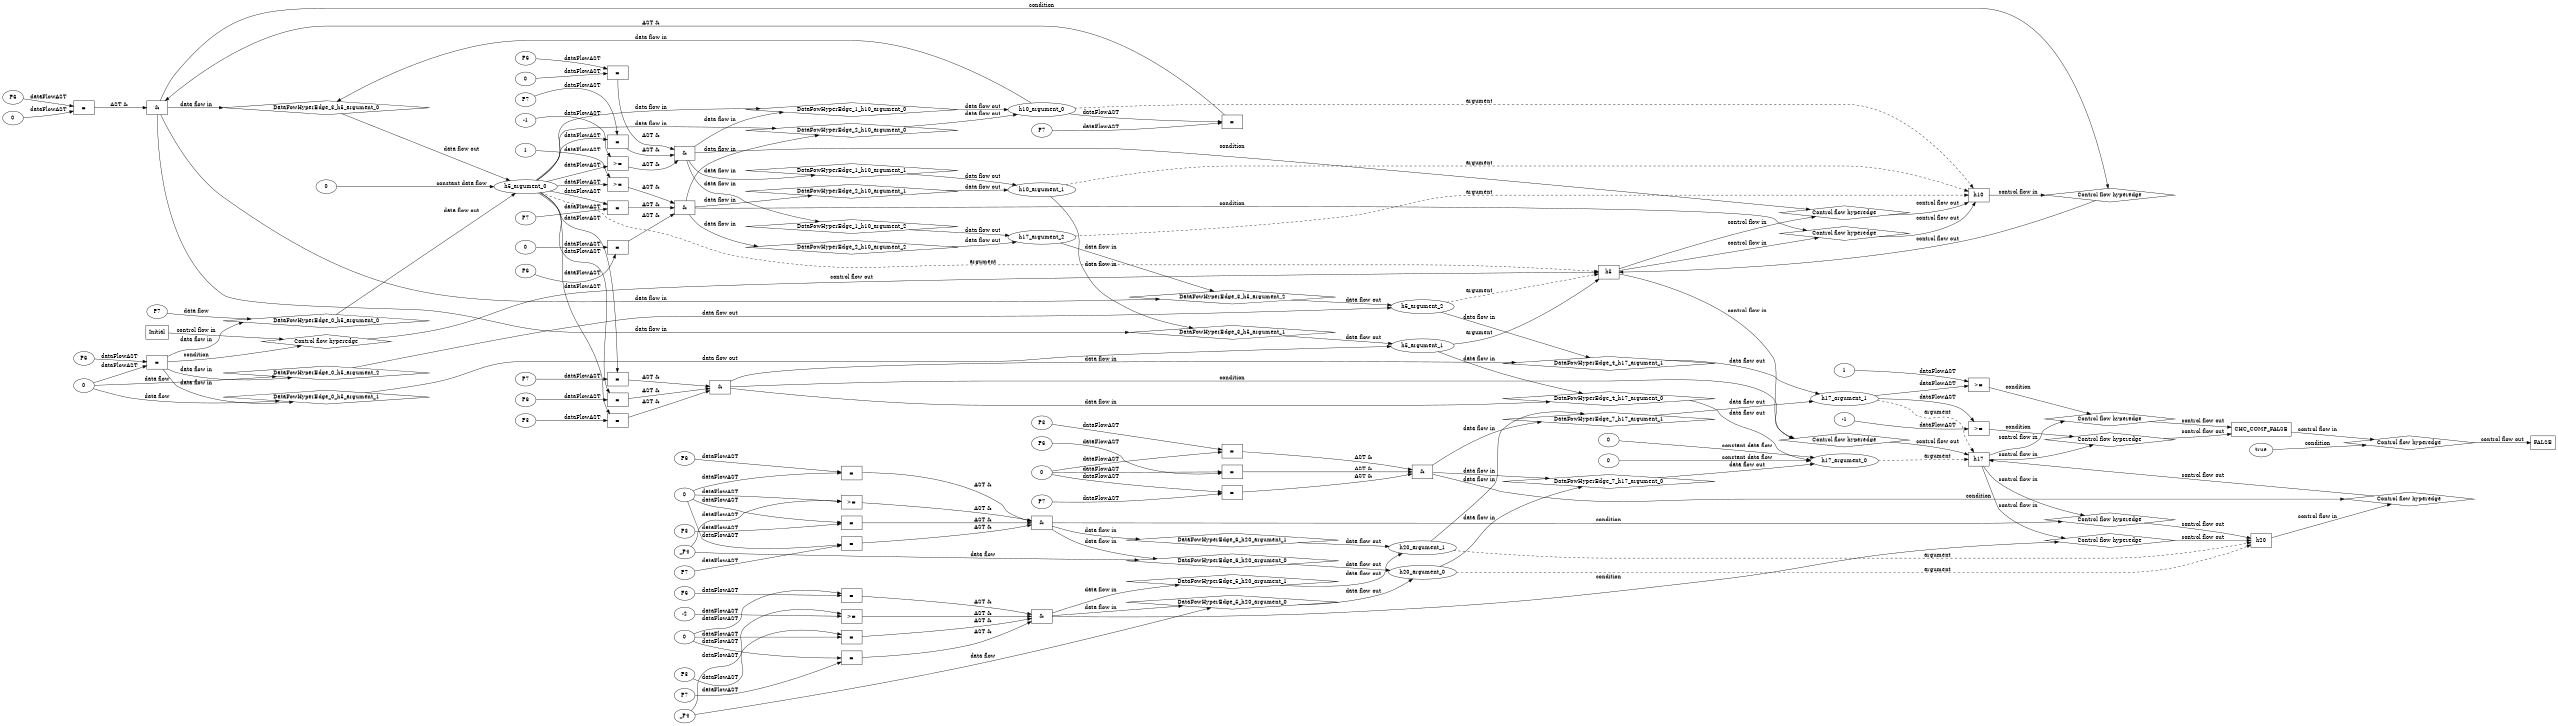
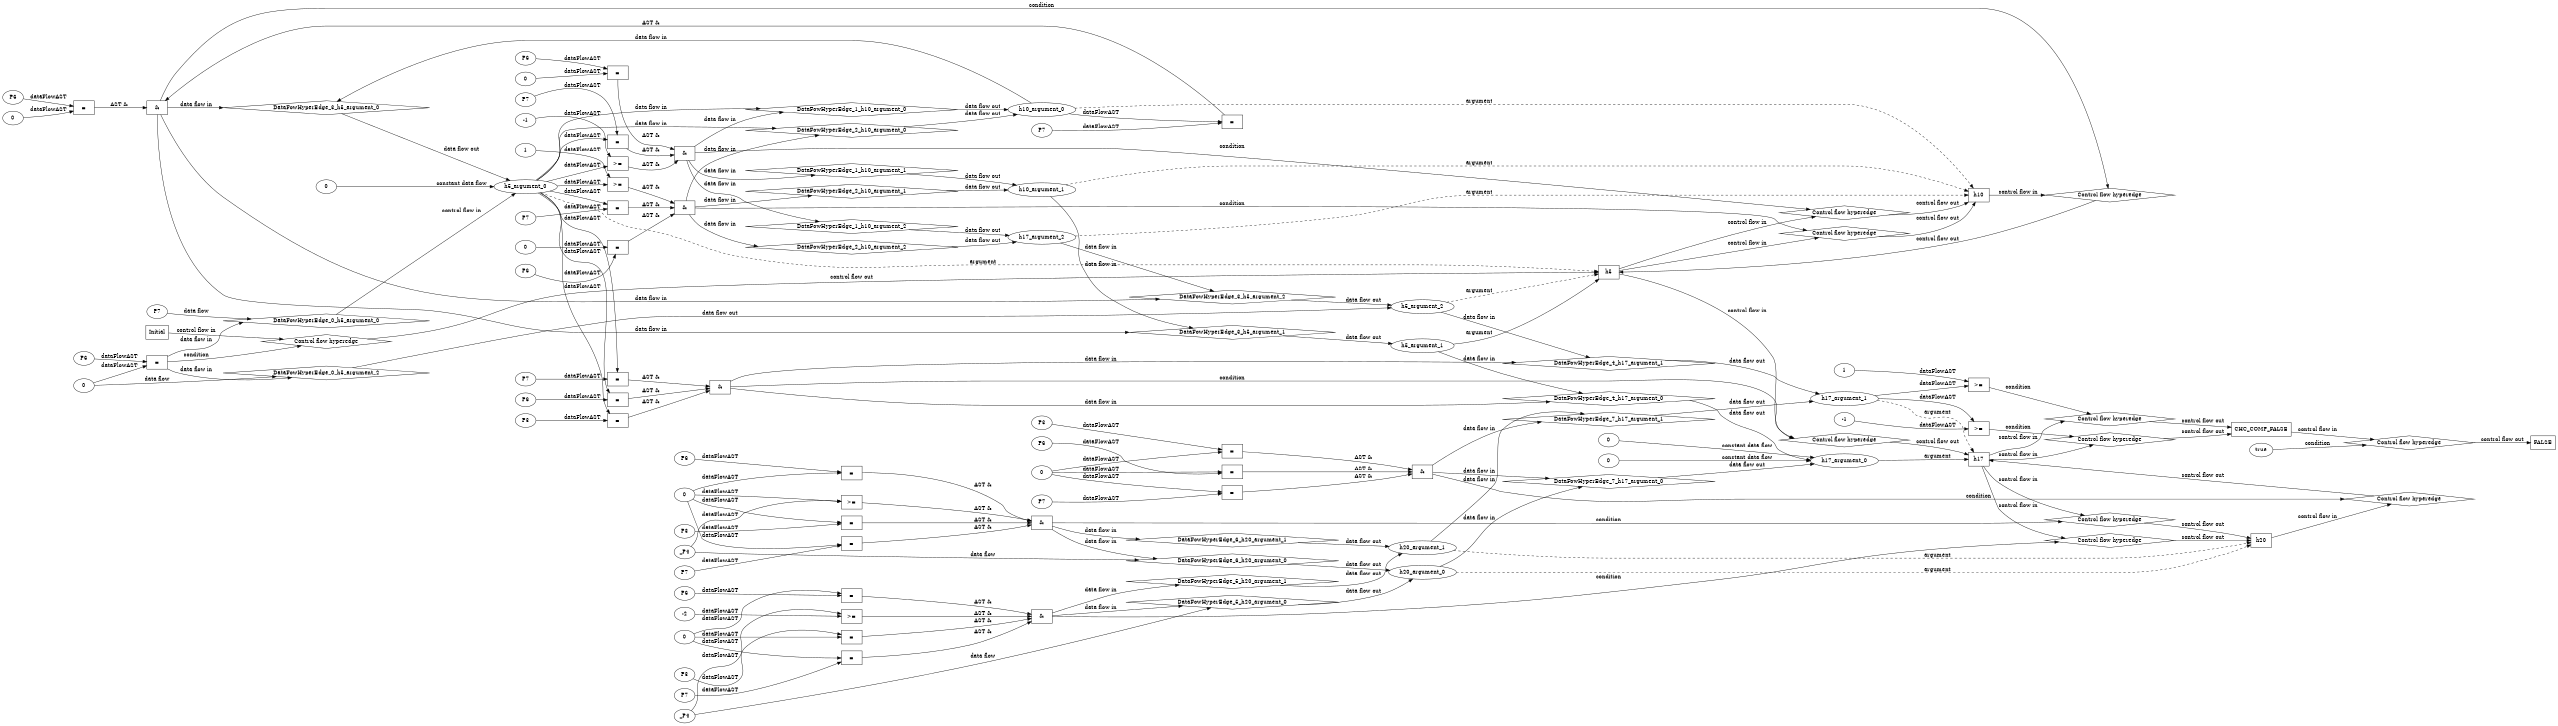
(462, 211) -> (462, 211)
(326, 397) -> none
(1921, 460) -> (1921, 460)
